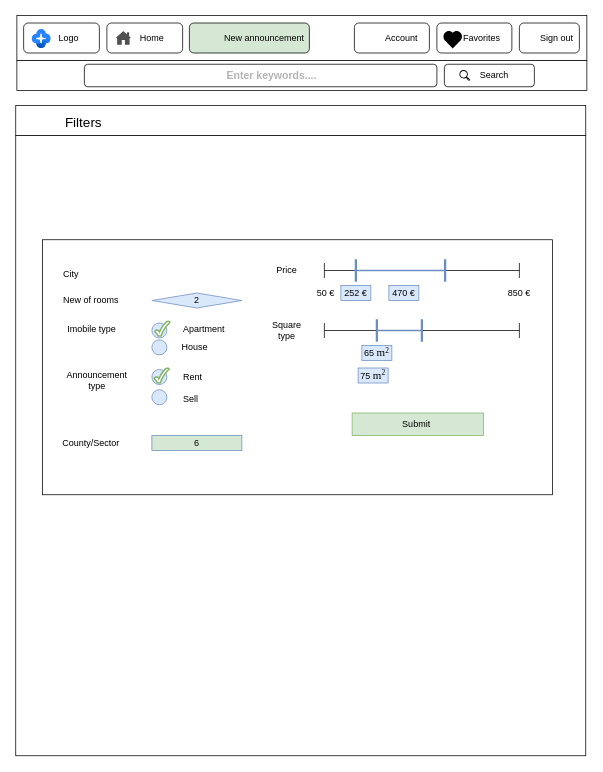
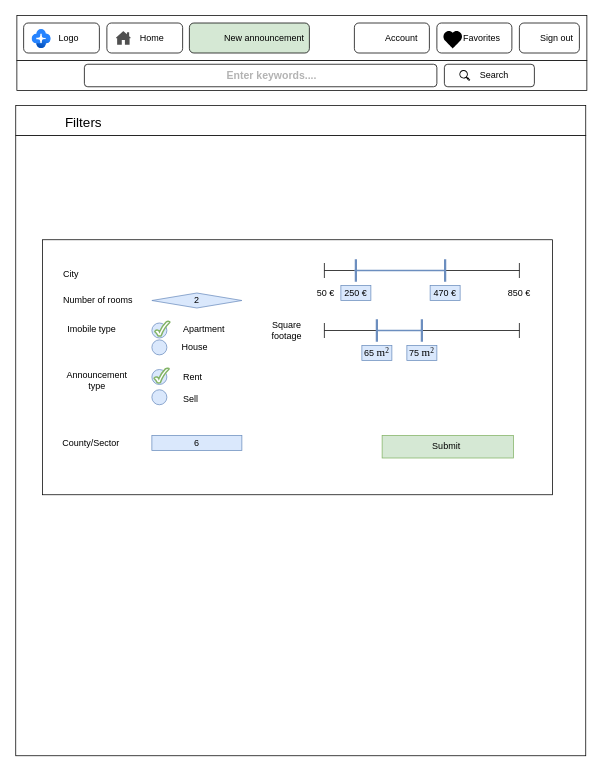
(287, 270) -> none
(356, 293) -> (356, 293)
(404, 293) -> (445, 293)
(91, 300) -> (99, 300)
(287, 330) -> (287, 330)
(373, 375) -> (422, 353)
(418, 424) -> (448, 447)
(197, 443) -> (197, 443)
